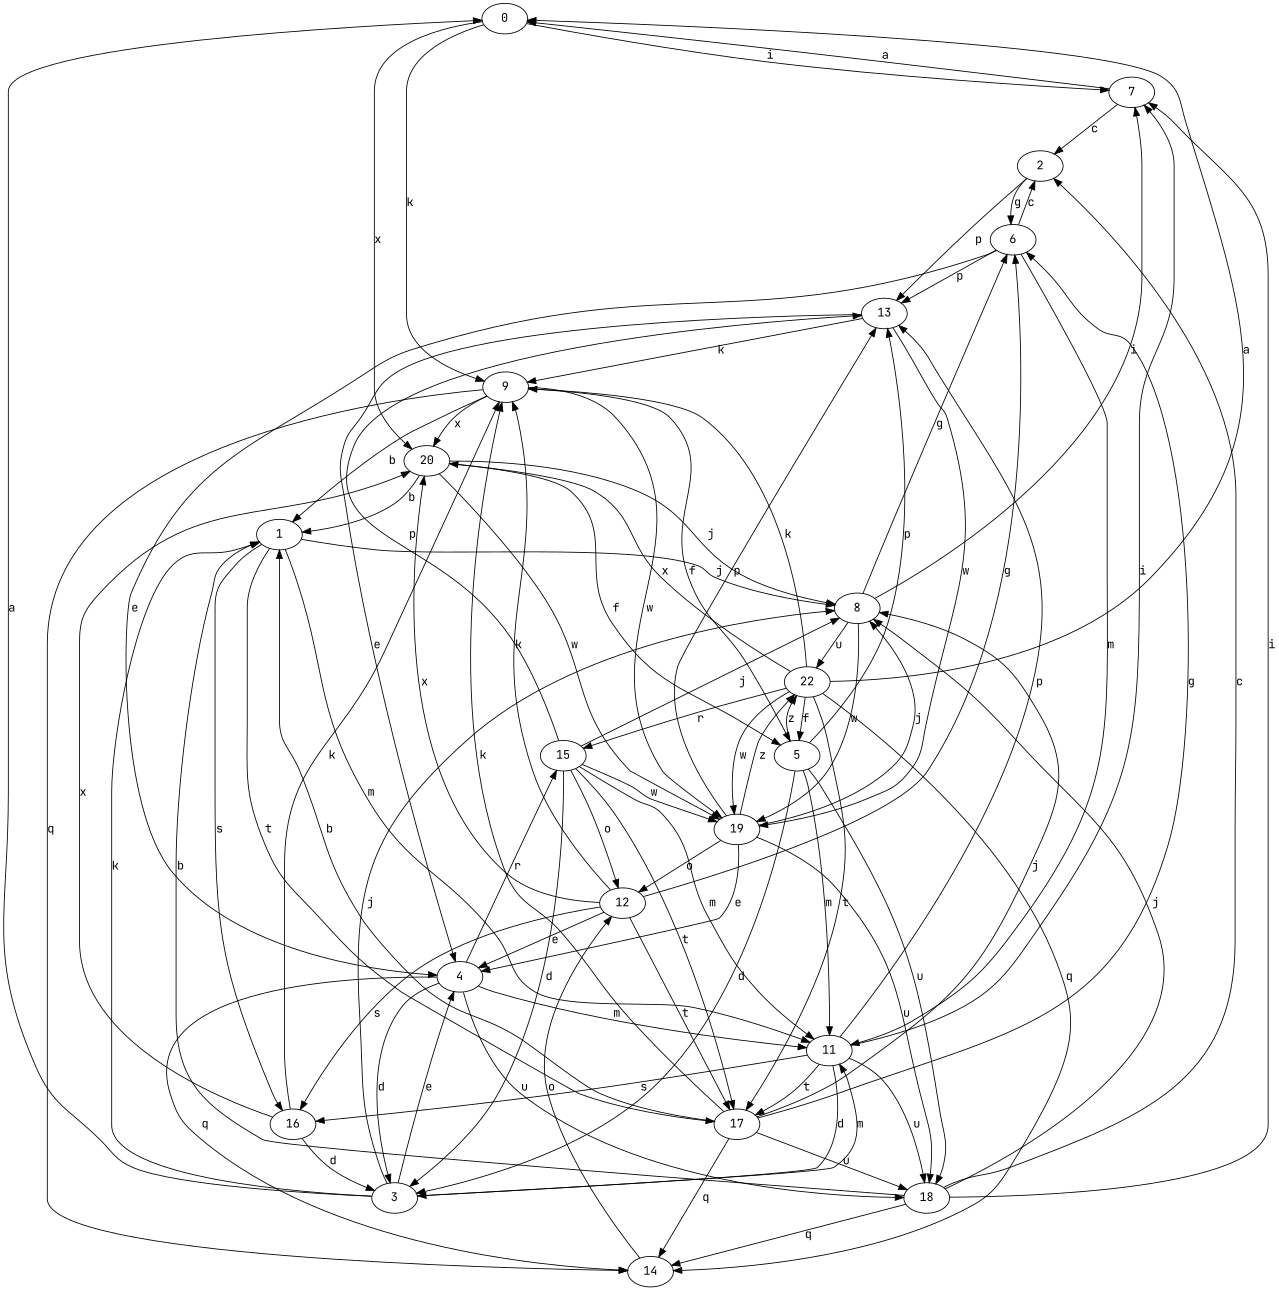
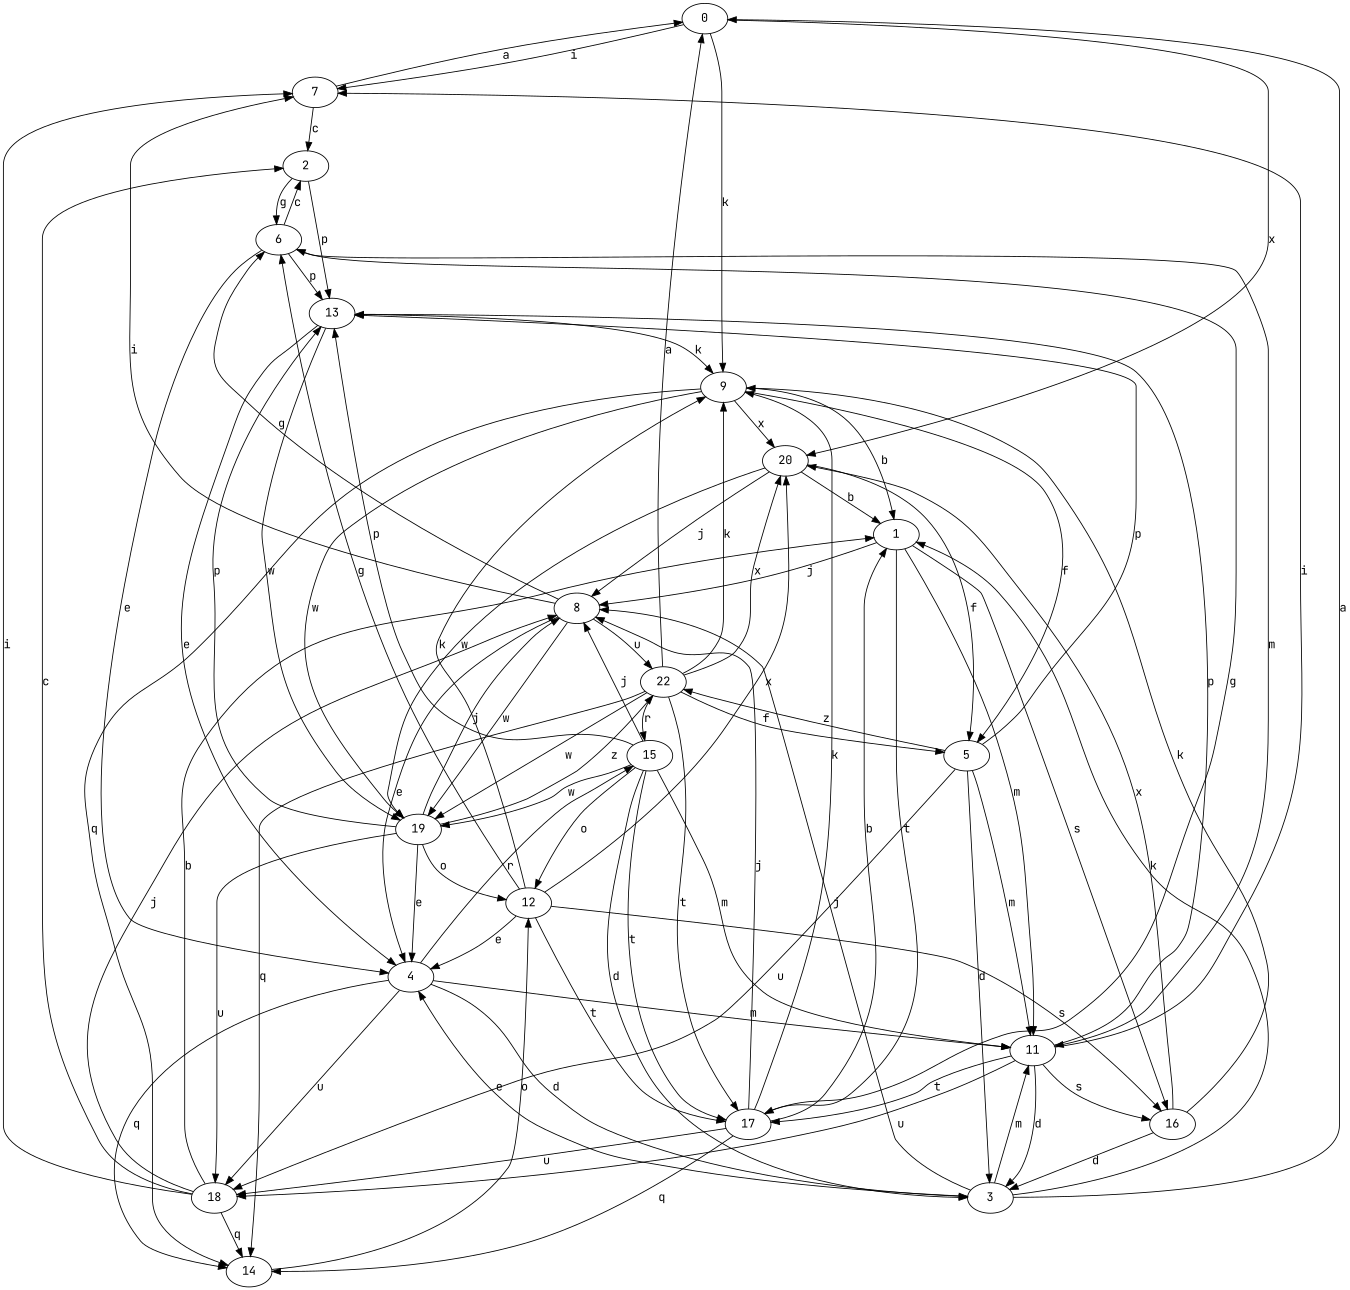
none -> (408, 753)
